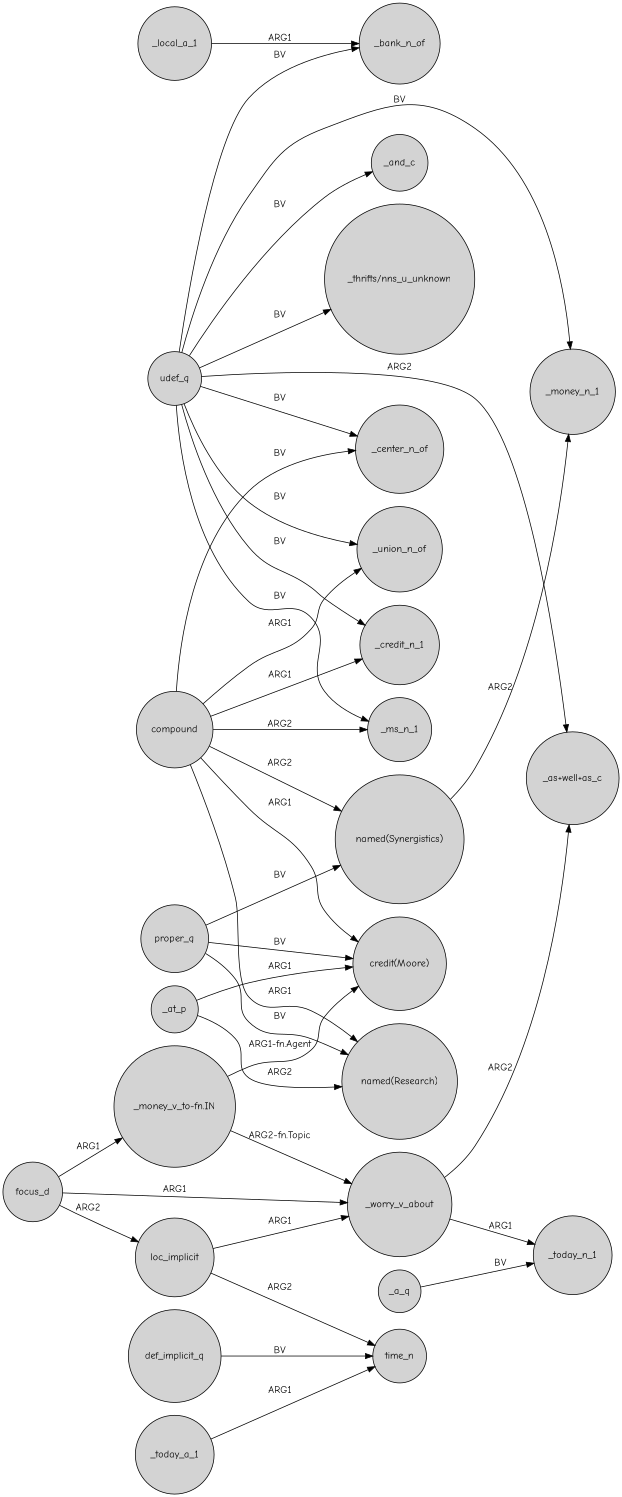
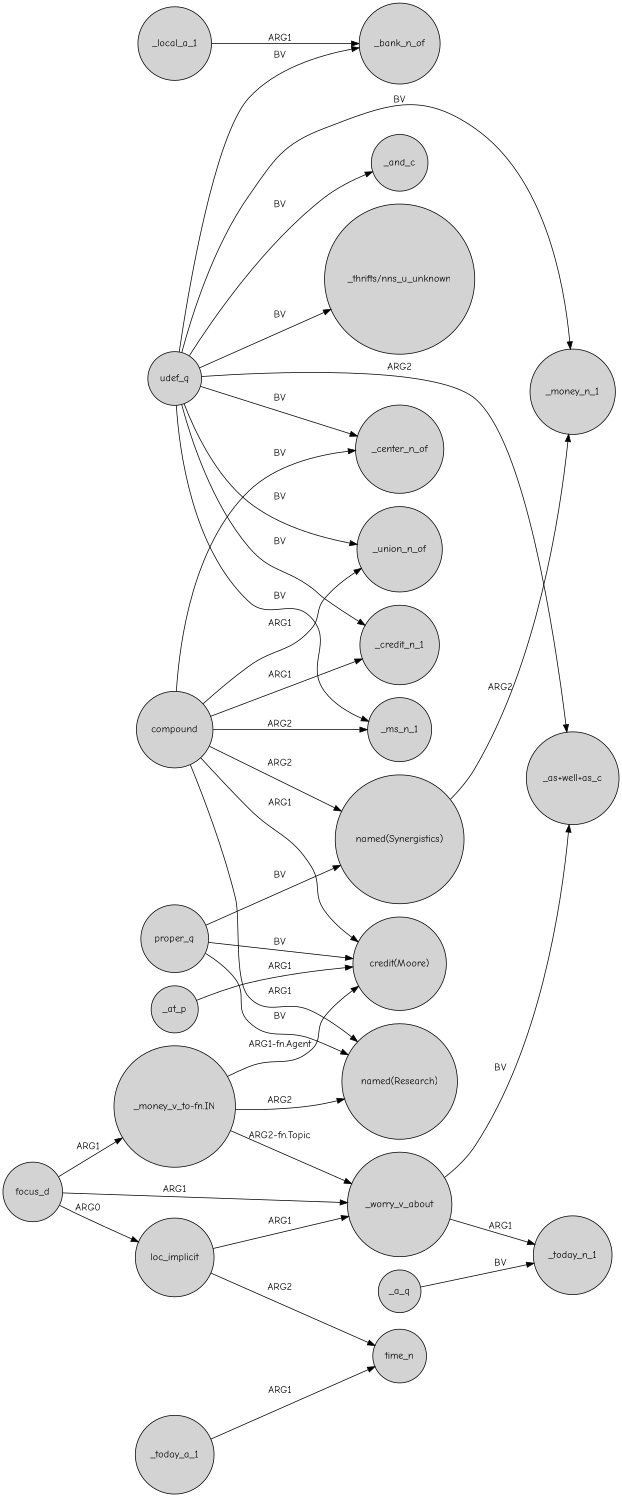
(501, 1068) -> (501, 1068)
(248, 1078) -> (287, 1108)
(88, 1208) -> (88, 1208)
(175, 1356) -> none
